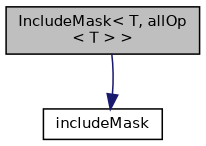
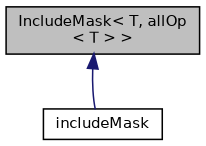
(113, 74) -> (93, 89)
